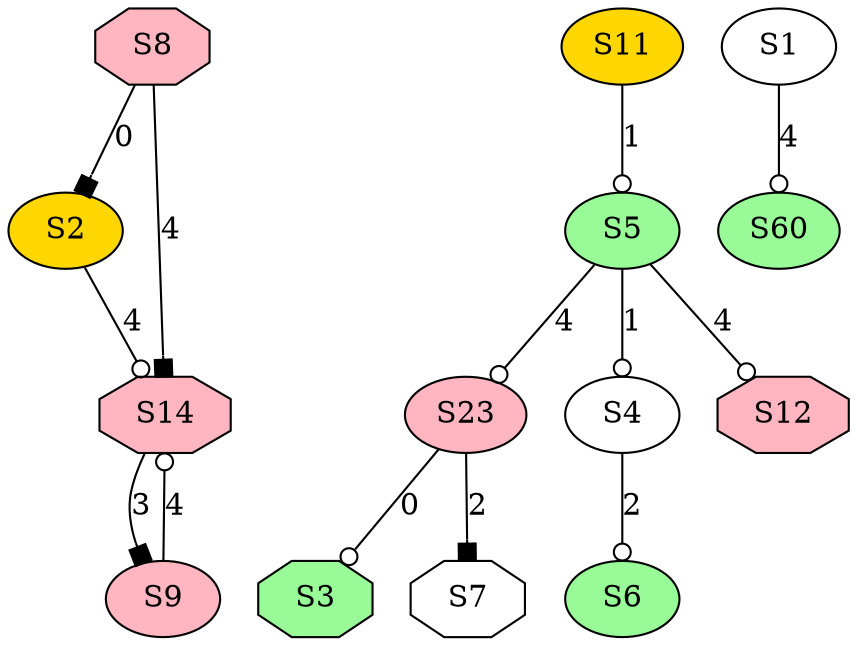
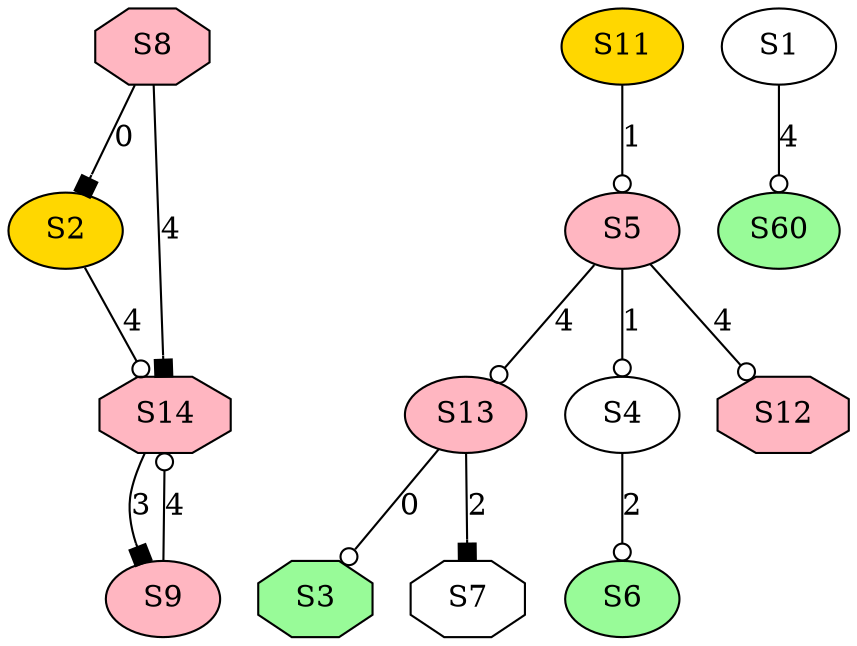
(622, 231) -> (622, 231)
(466, 415) -> (466, 415)
